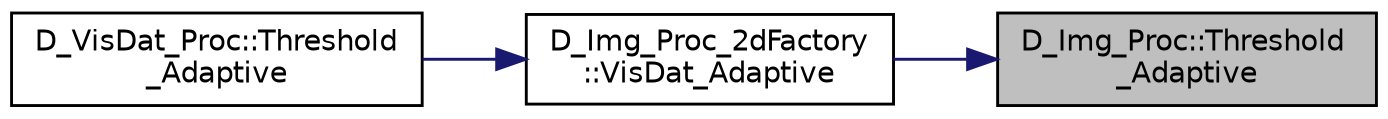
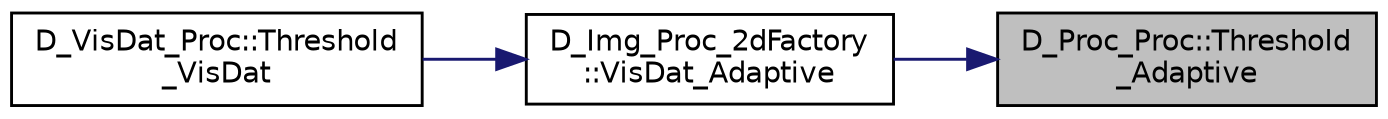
(217, 59) -> (217, 59)
(1187, 59) -> (1187, 59)
